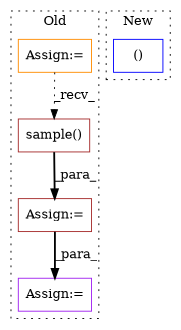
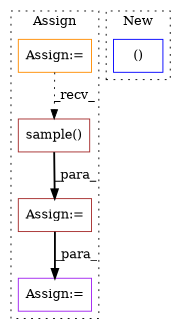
(55, 22) -> (55, 22)
